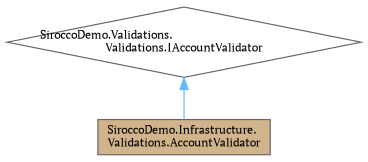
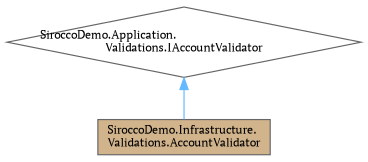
(184, 42) -> (184, 42)
